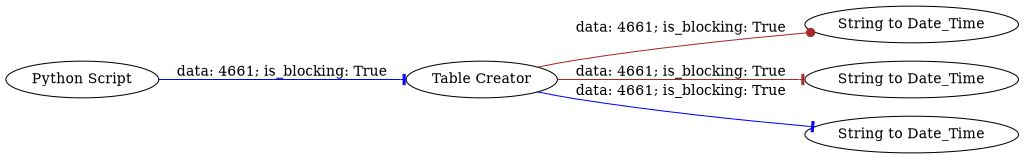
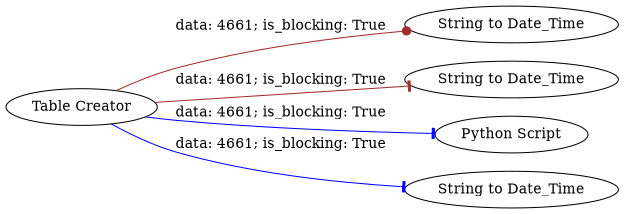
(280, 80) -> (288, 128)
